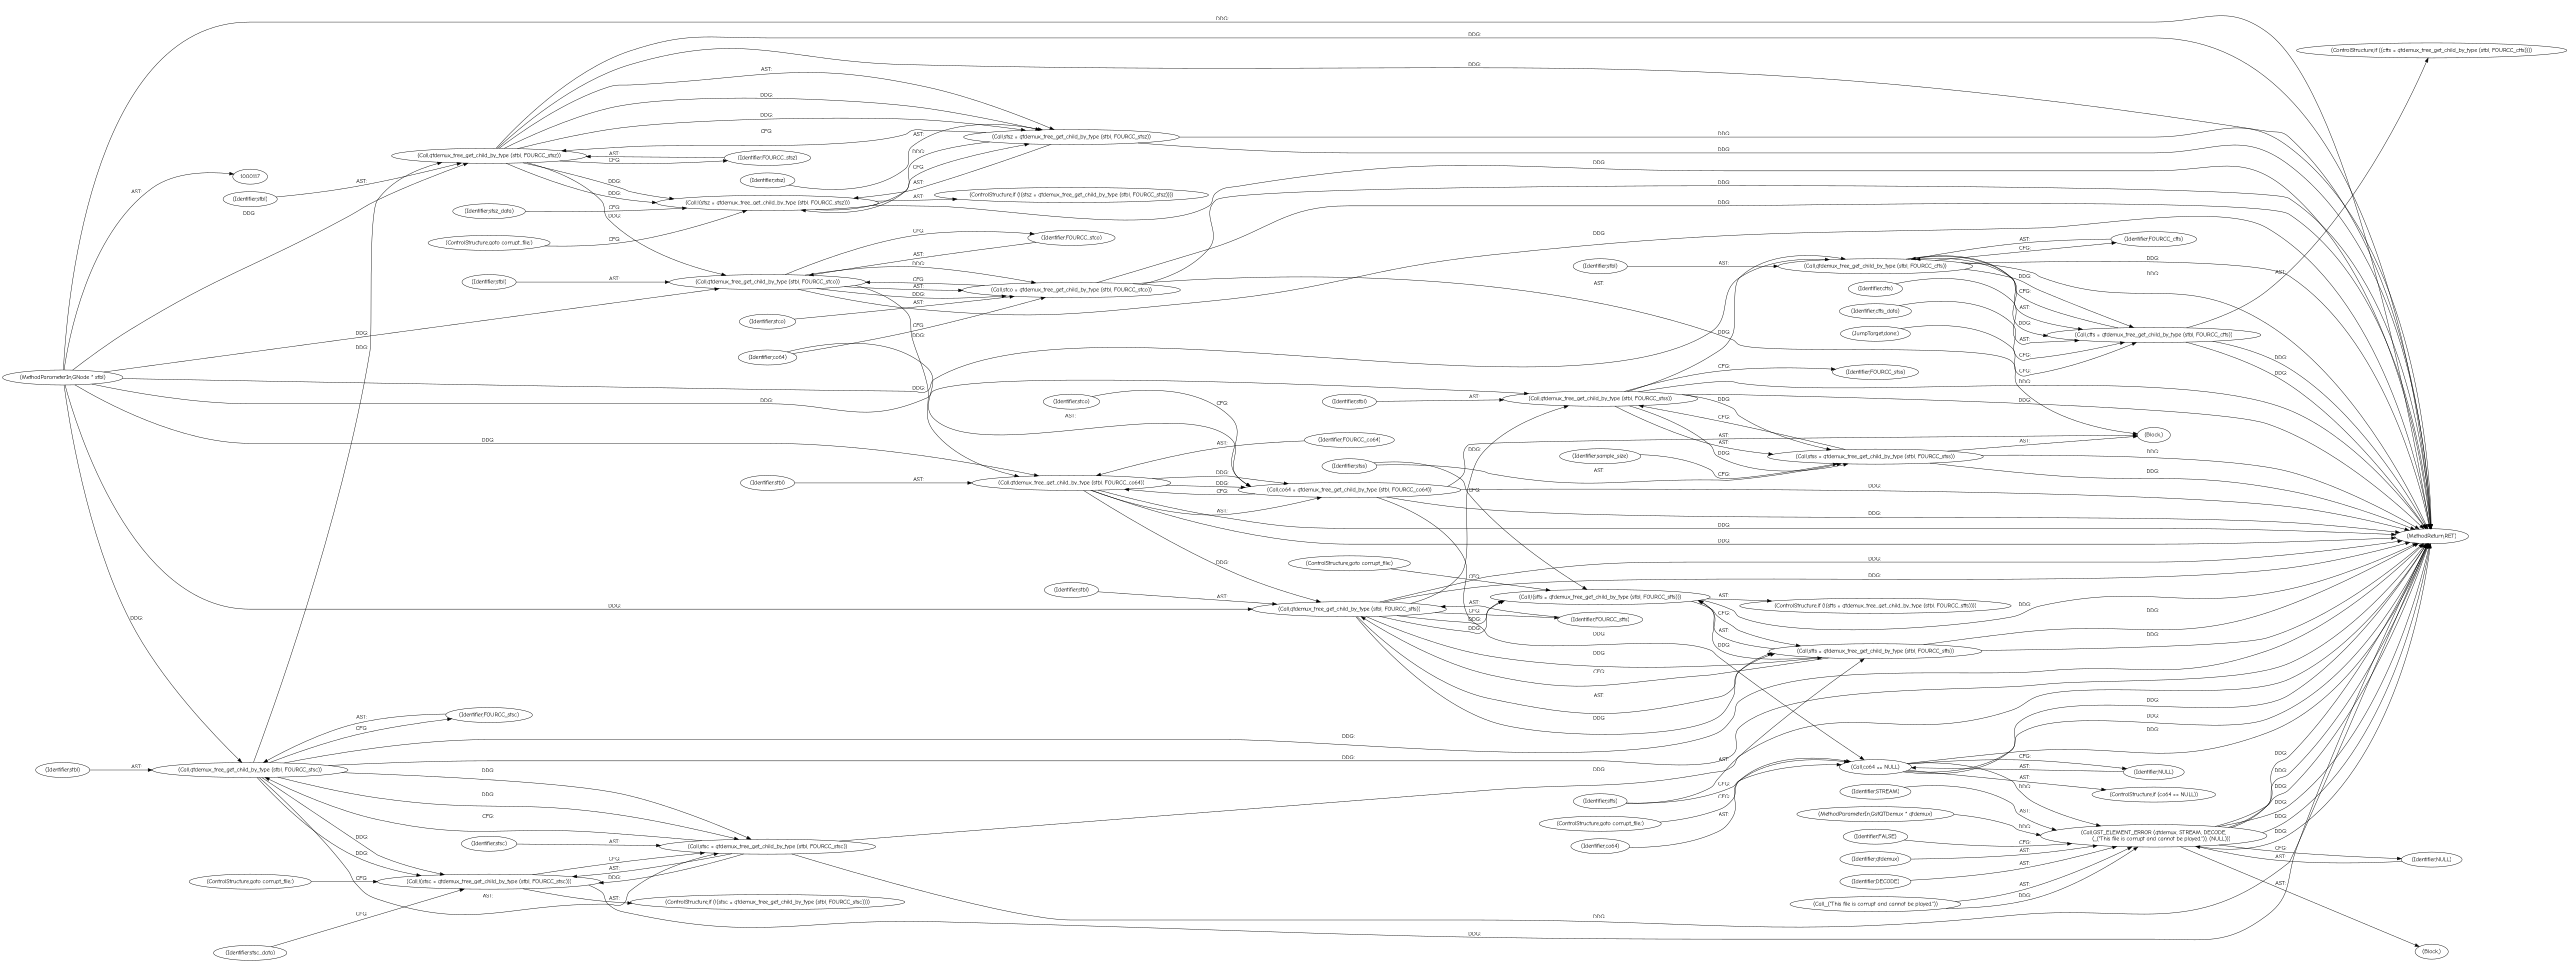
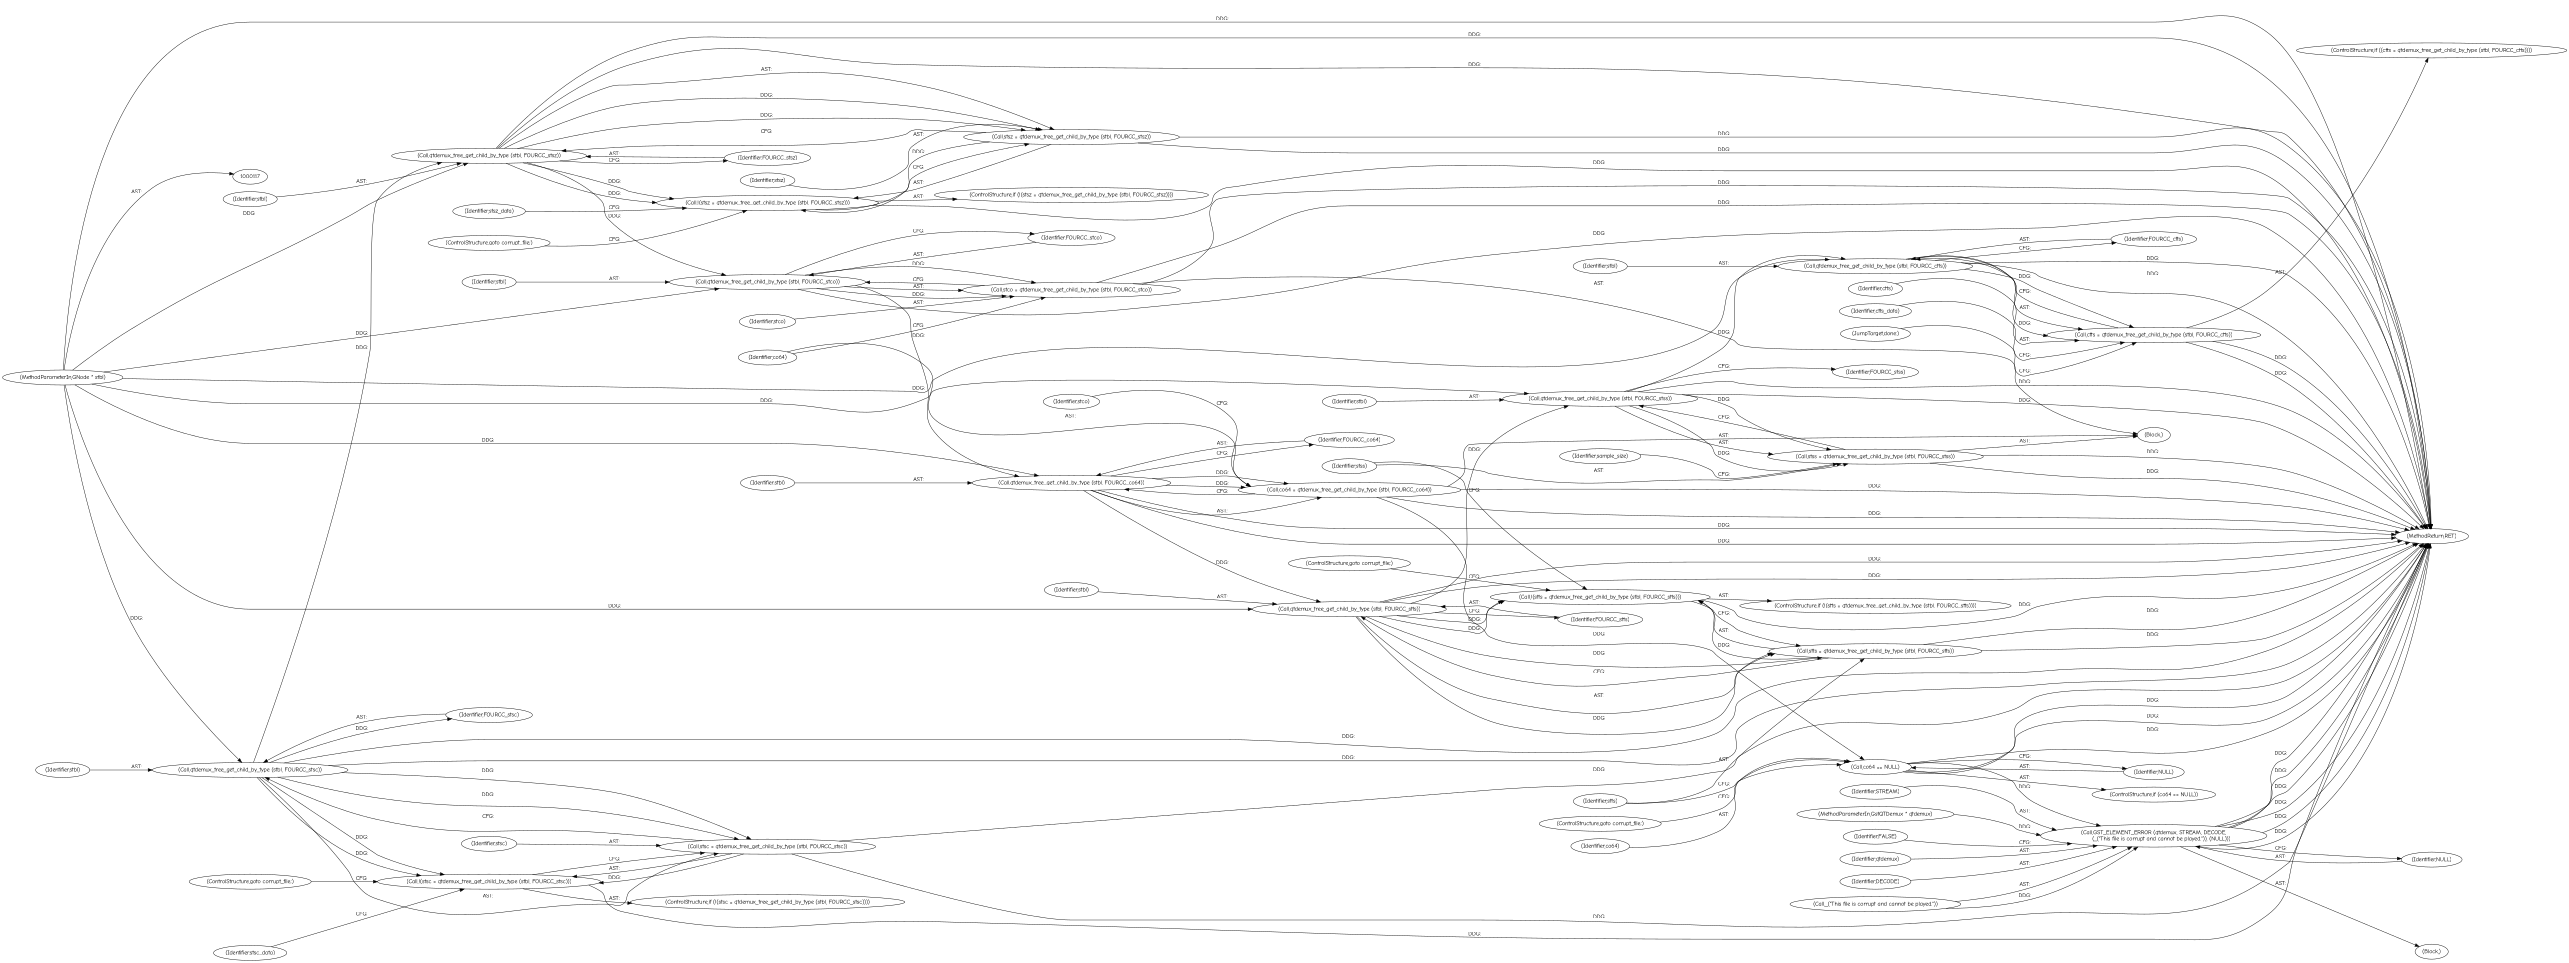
none -> (1210, 459)
(363, 729) -> (363, 729)
